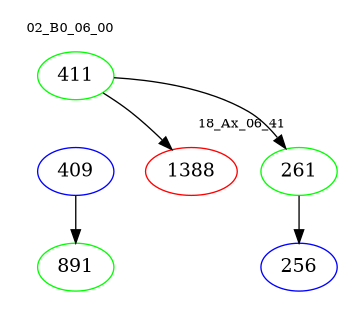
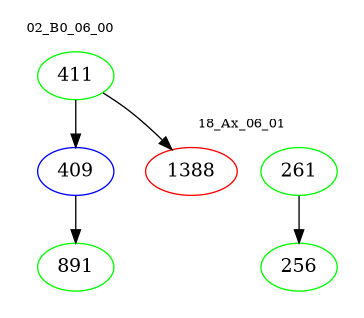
(202, 92) -> (76, 117)
(242, 124) -> (242, 124)
(299, 267) -> (299, 267)
